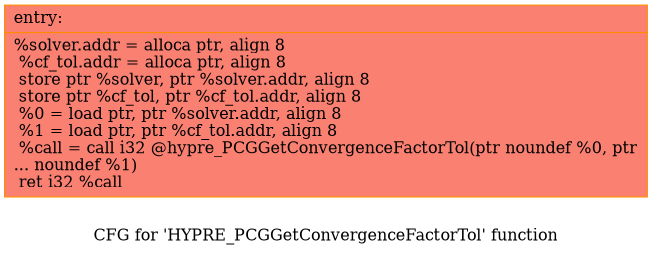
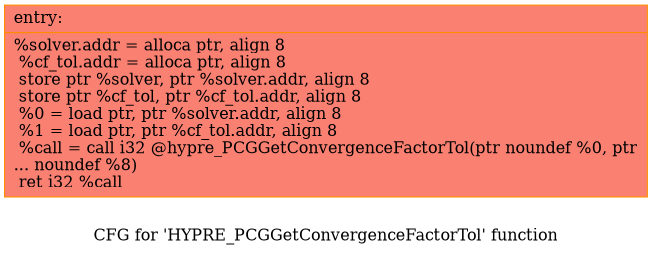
(76, 166) -> (76, 166)
